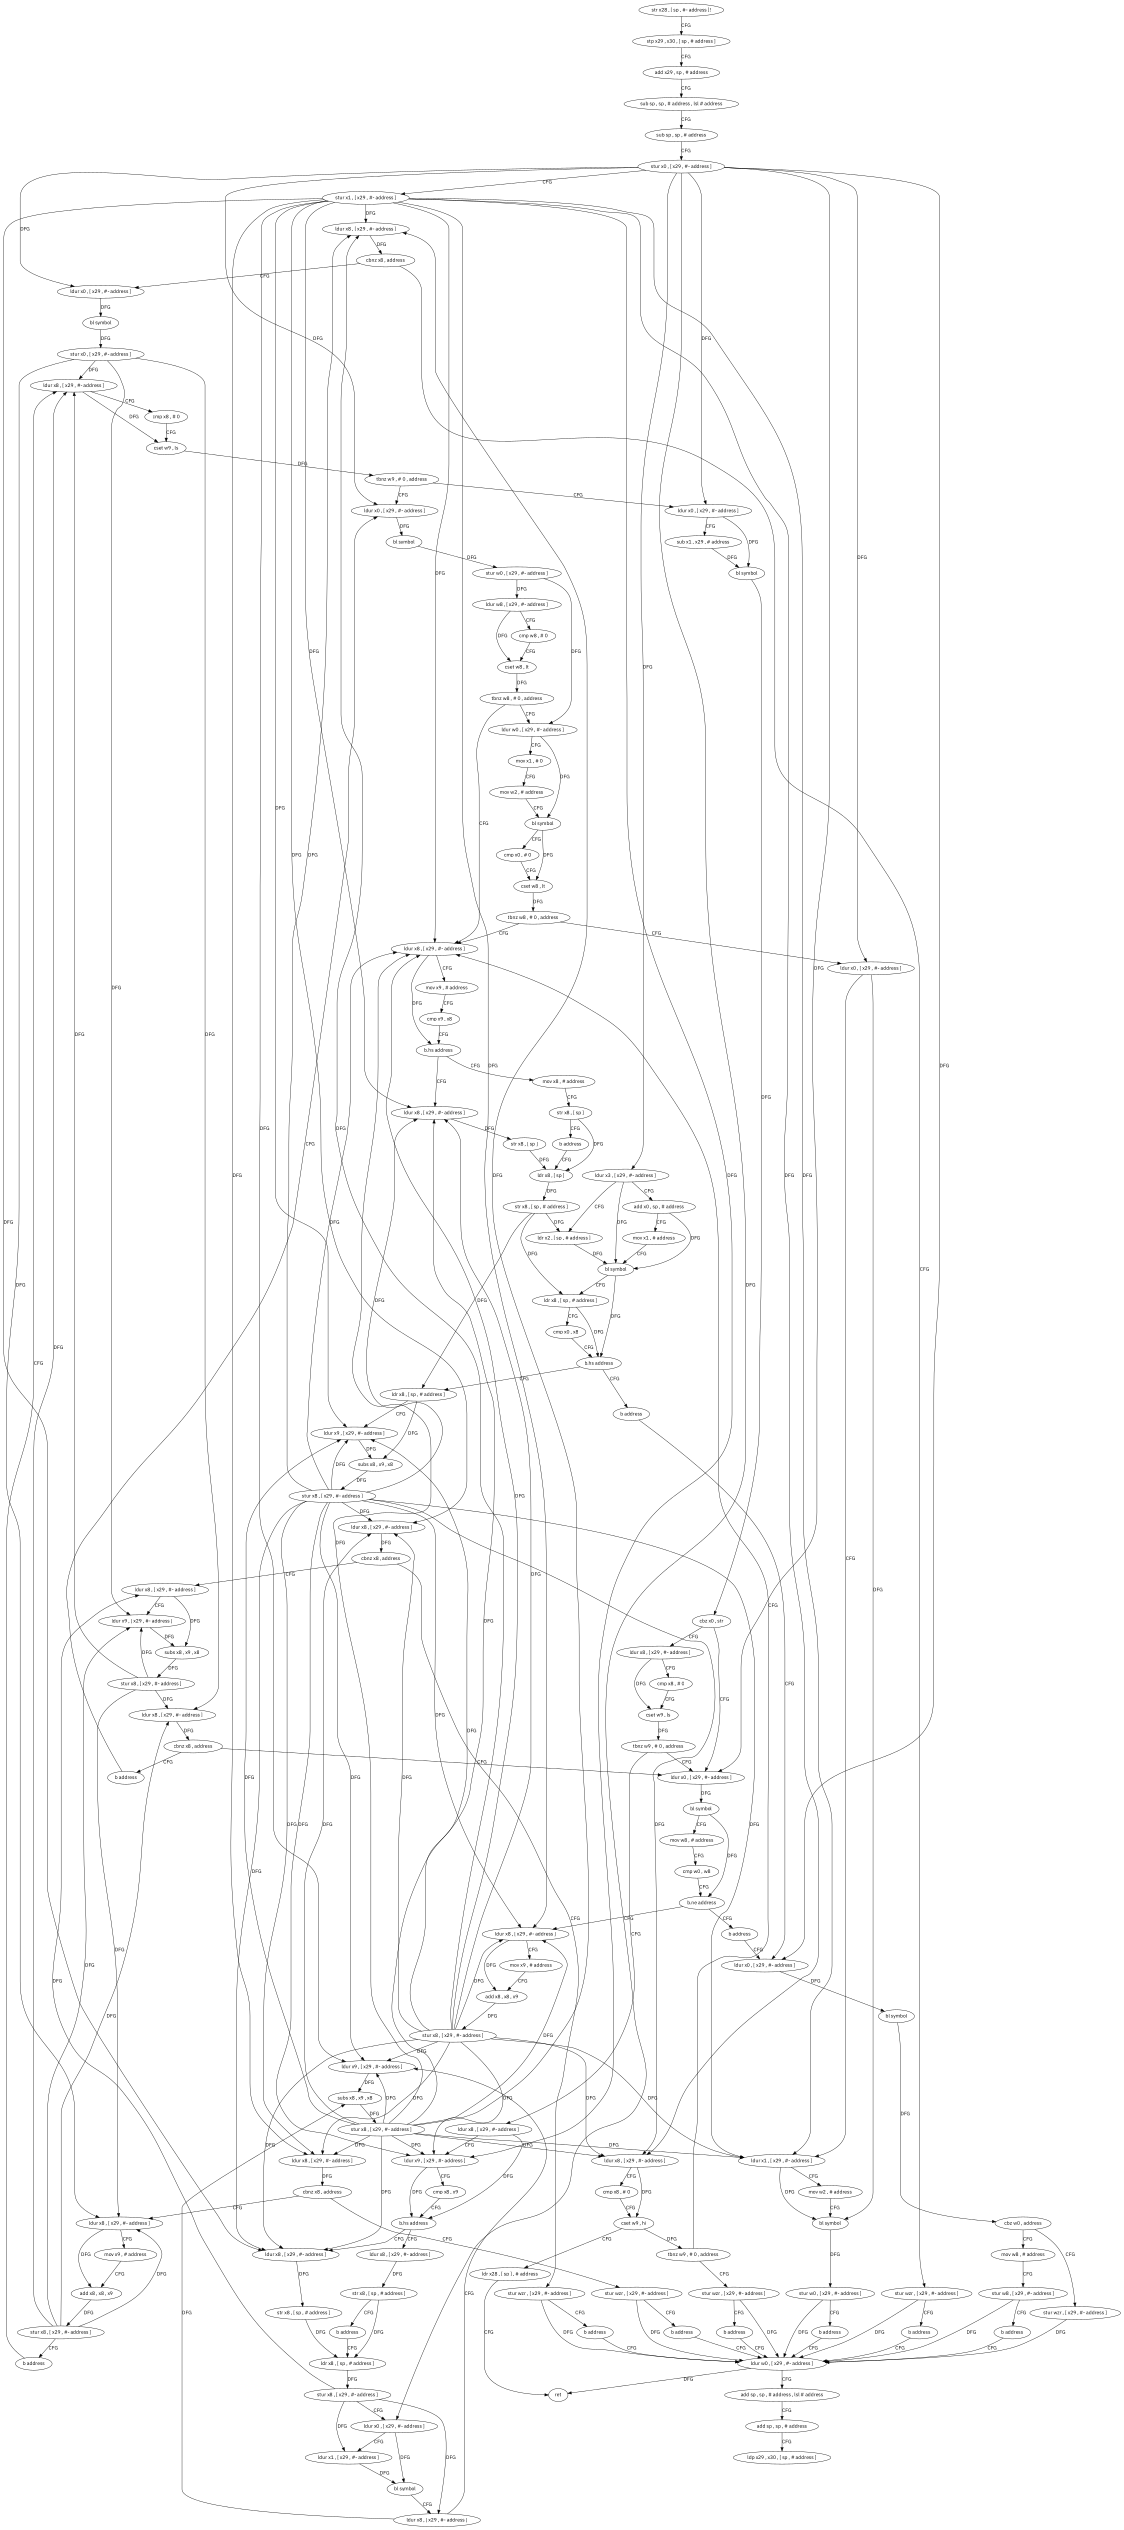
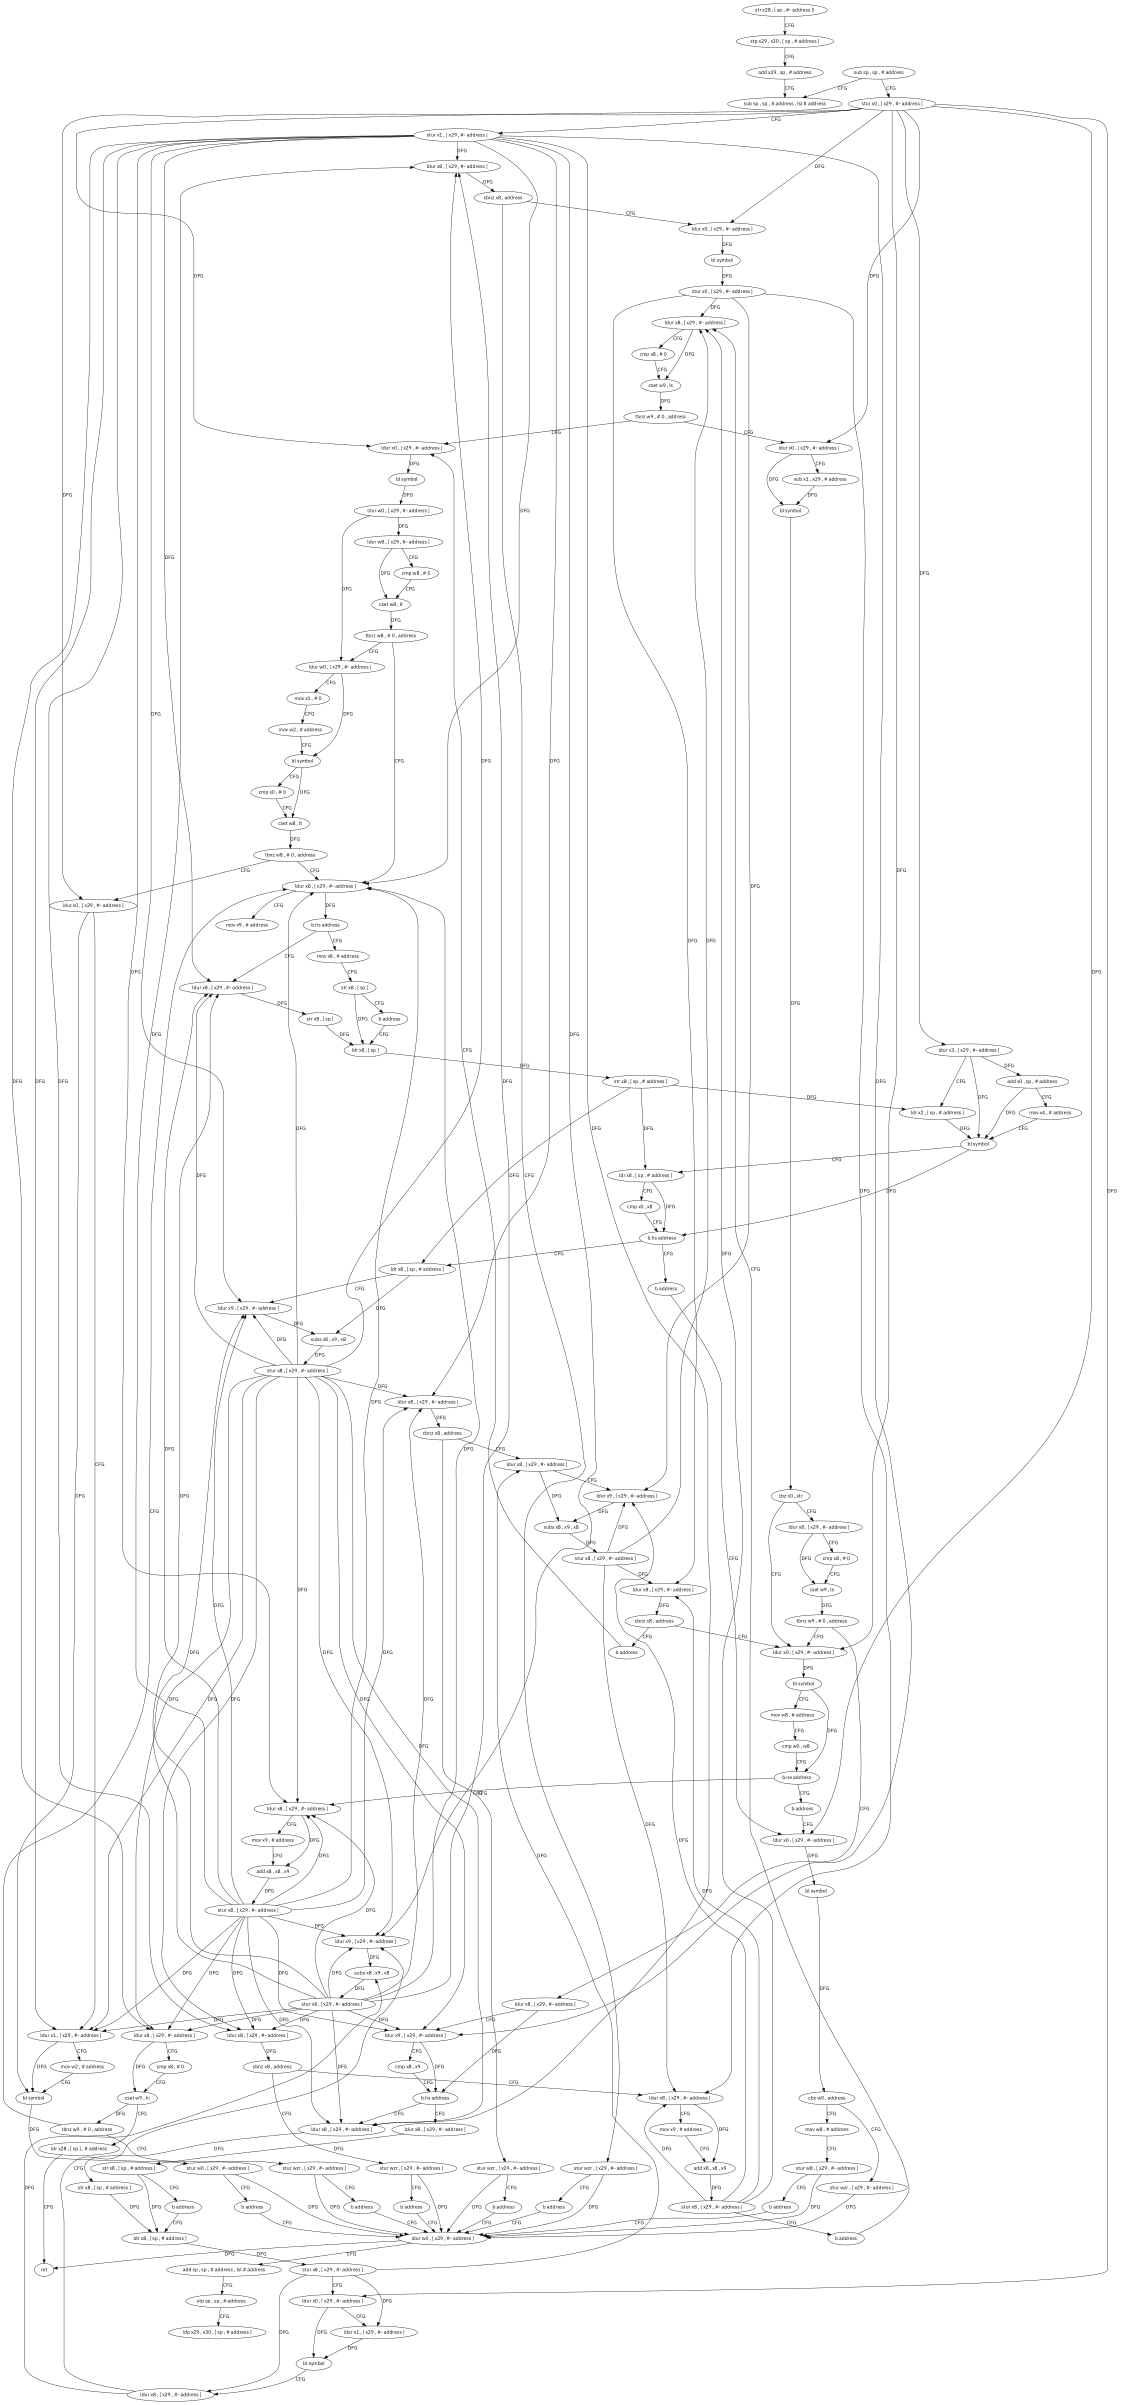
(681, 118) -> (834, 88)
(440, 1019) -> none
(649, 1191) -> (1009, 1066)
(654, 1238) -> (1050, 1113)
(782, 2426) -> (221, 2301)
